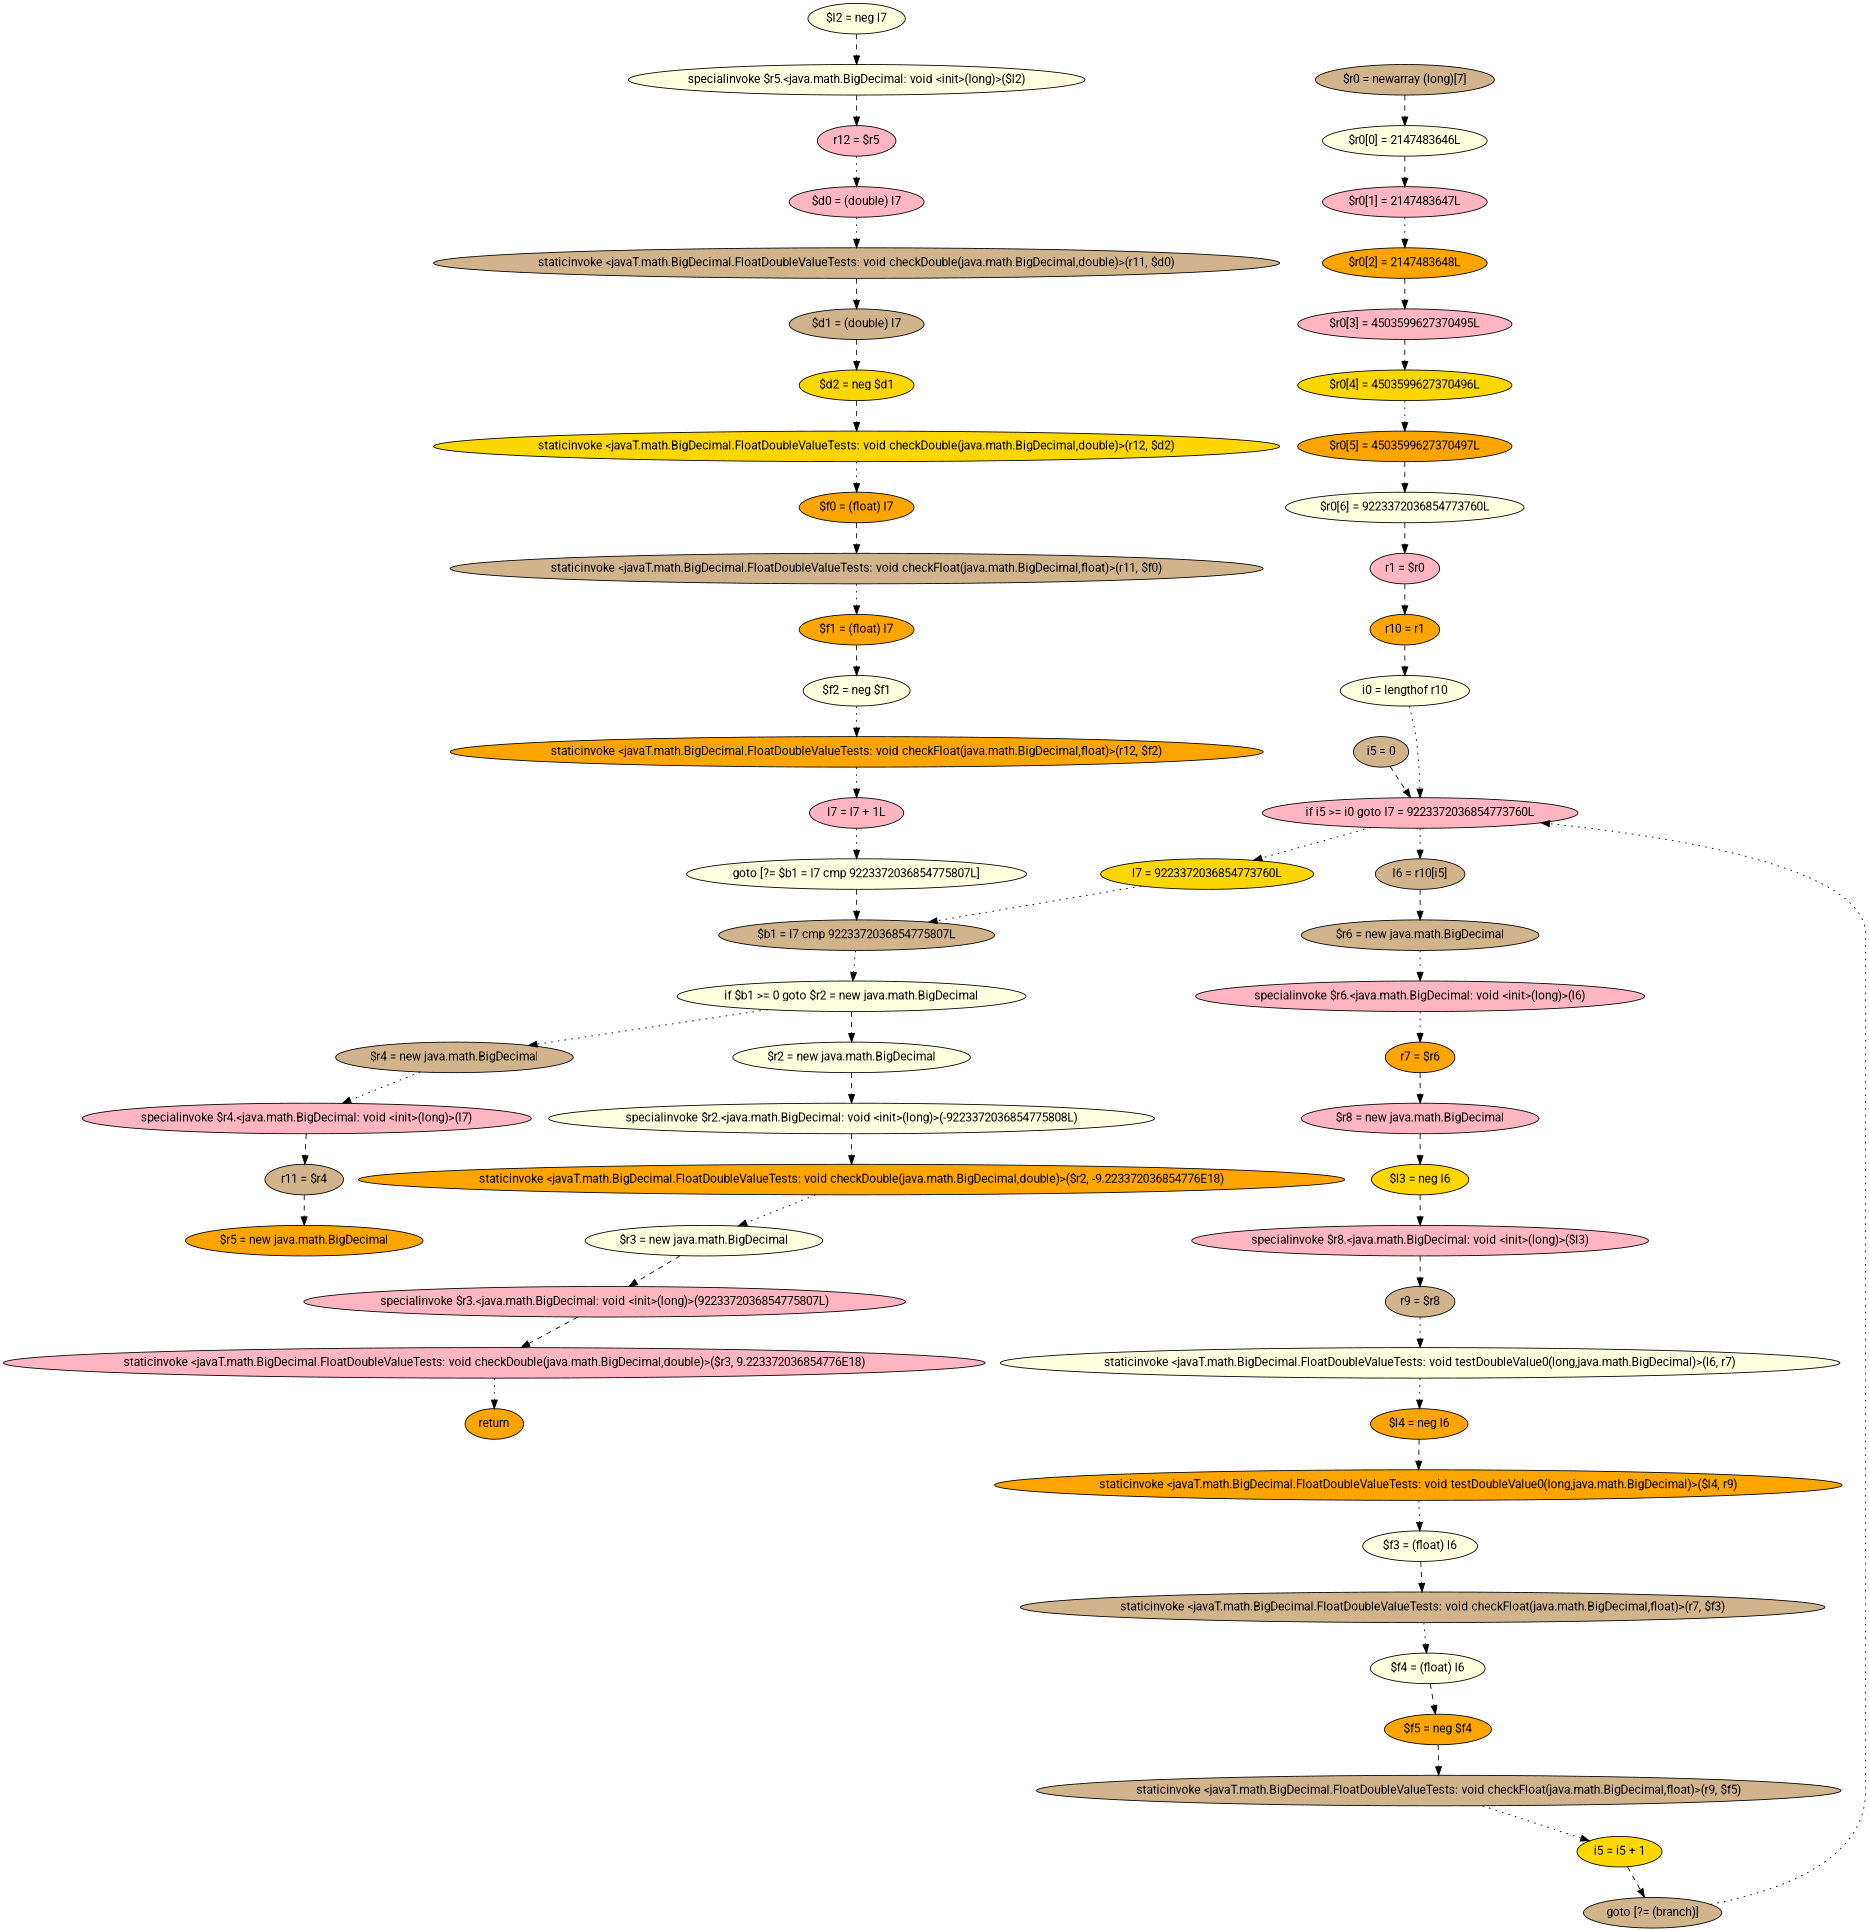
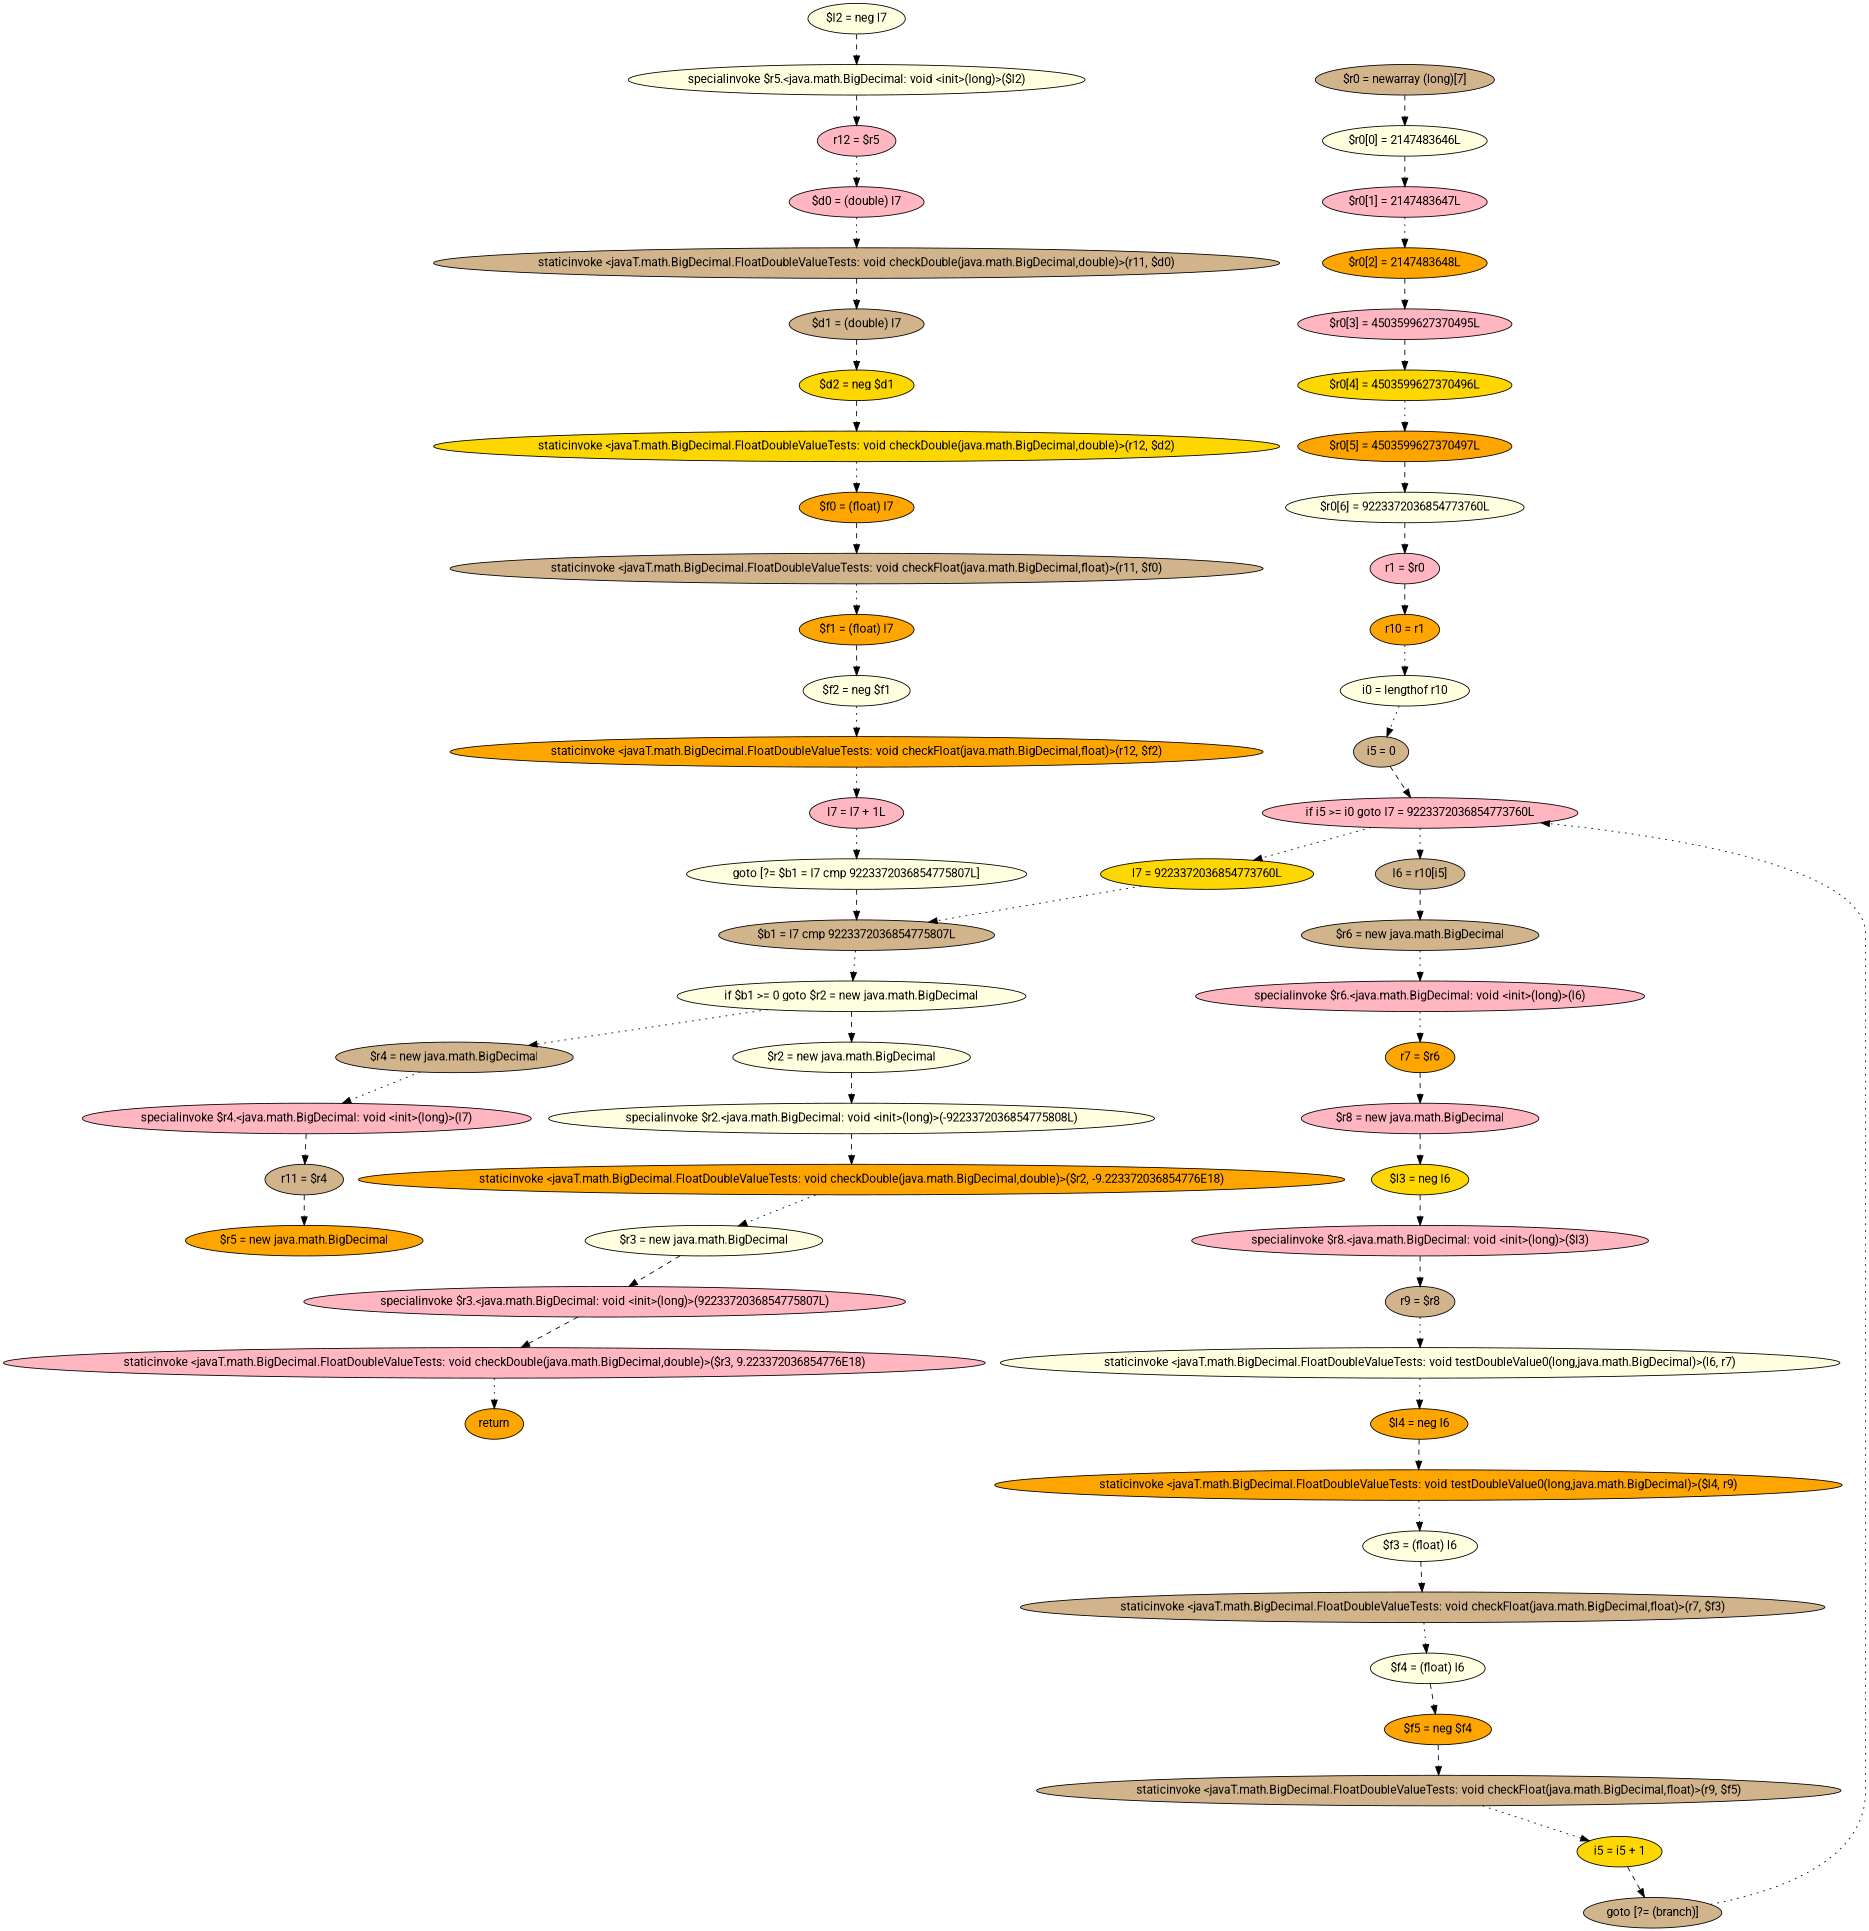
(1405, 656) -> (1405, 656)
(1417, 747) -> (1395, 717)
